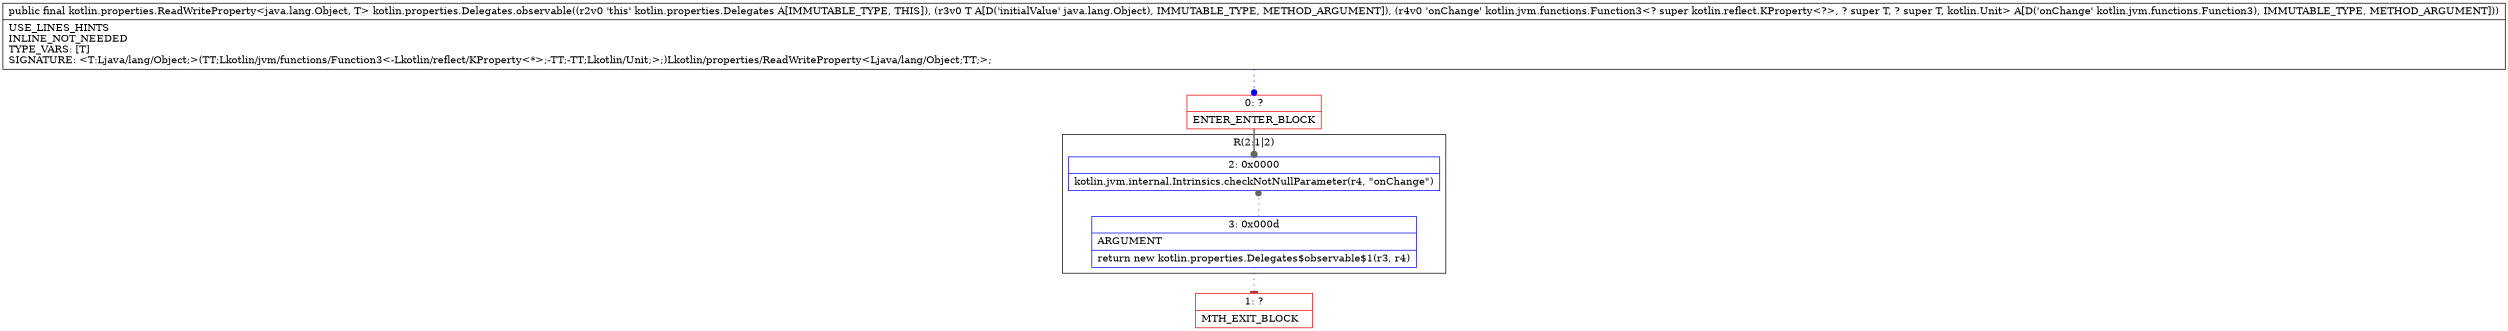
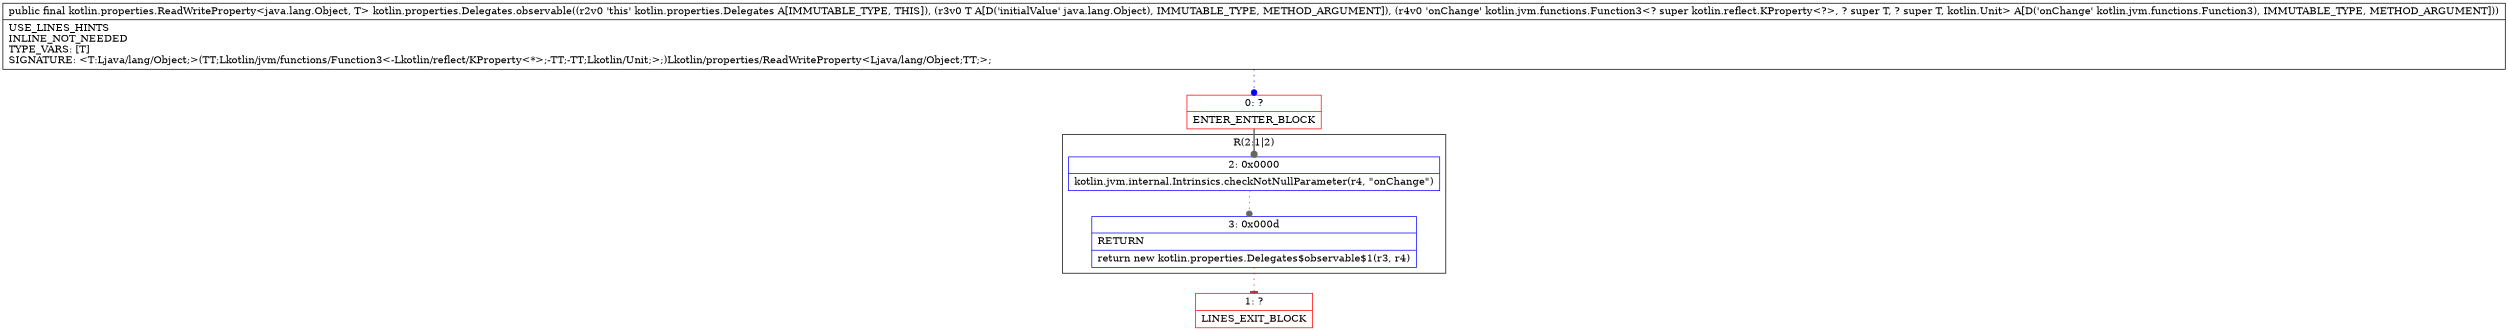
(1259, 206) -> (1249, 201)
(1130, 241) -> (1121, 241)
(1250, 319) -> (1254, 319)
